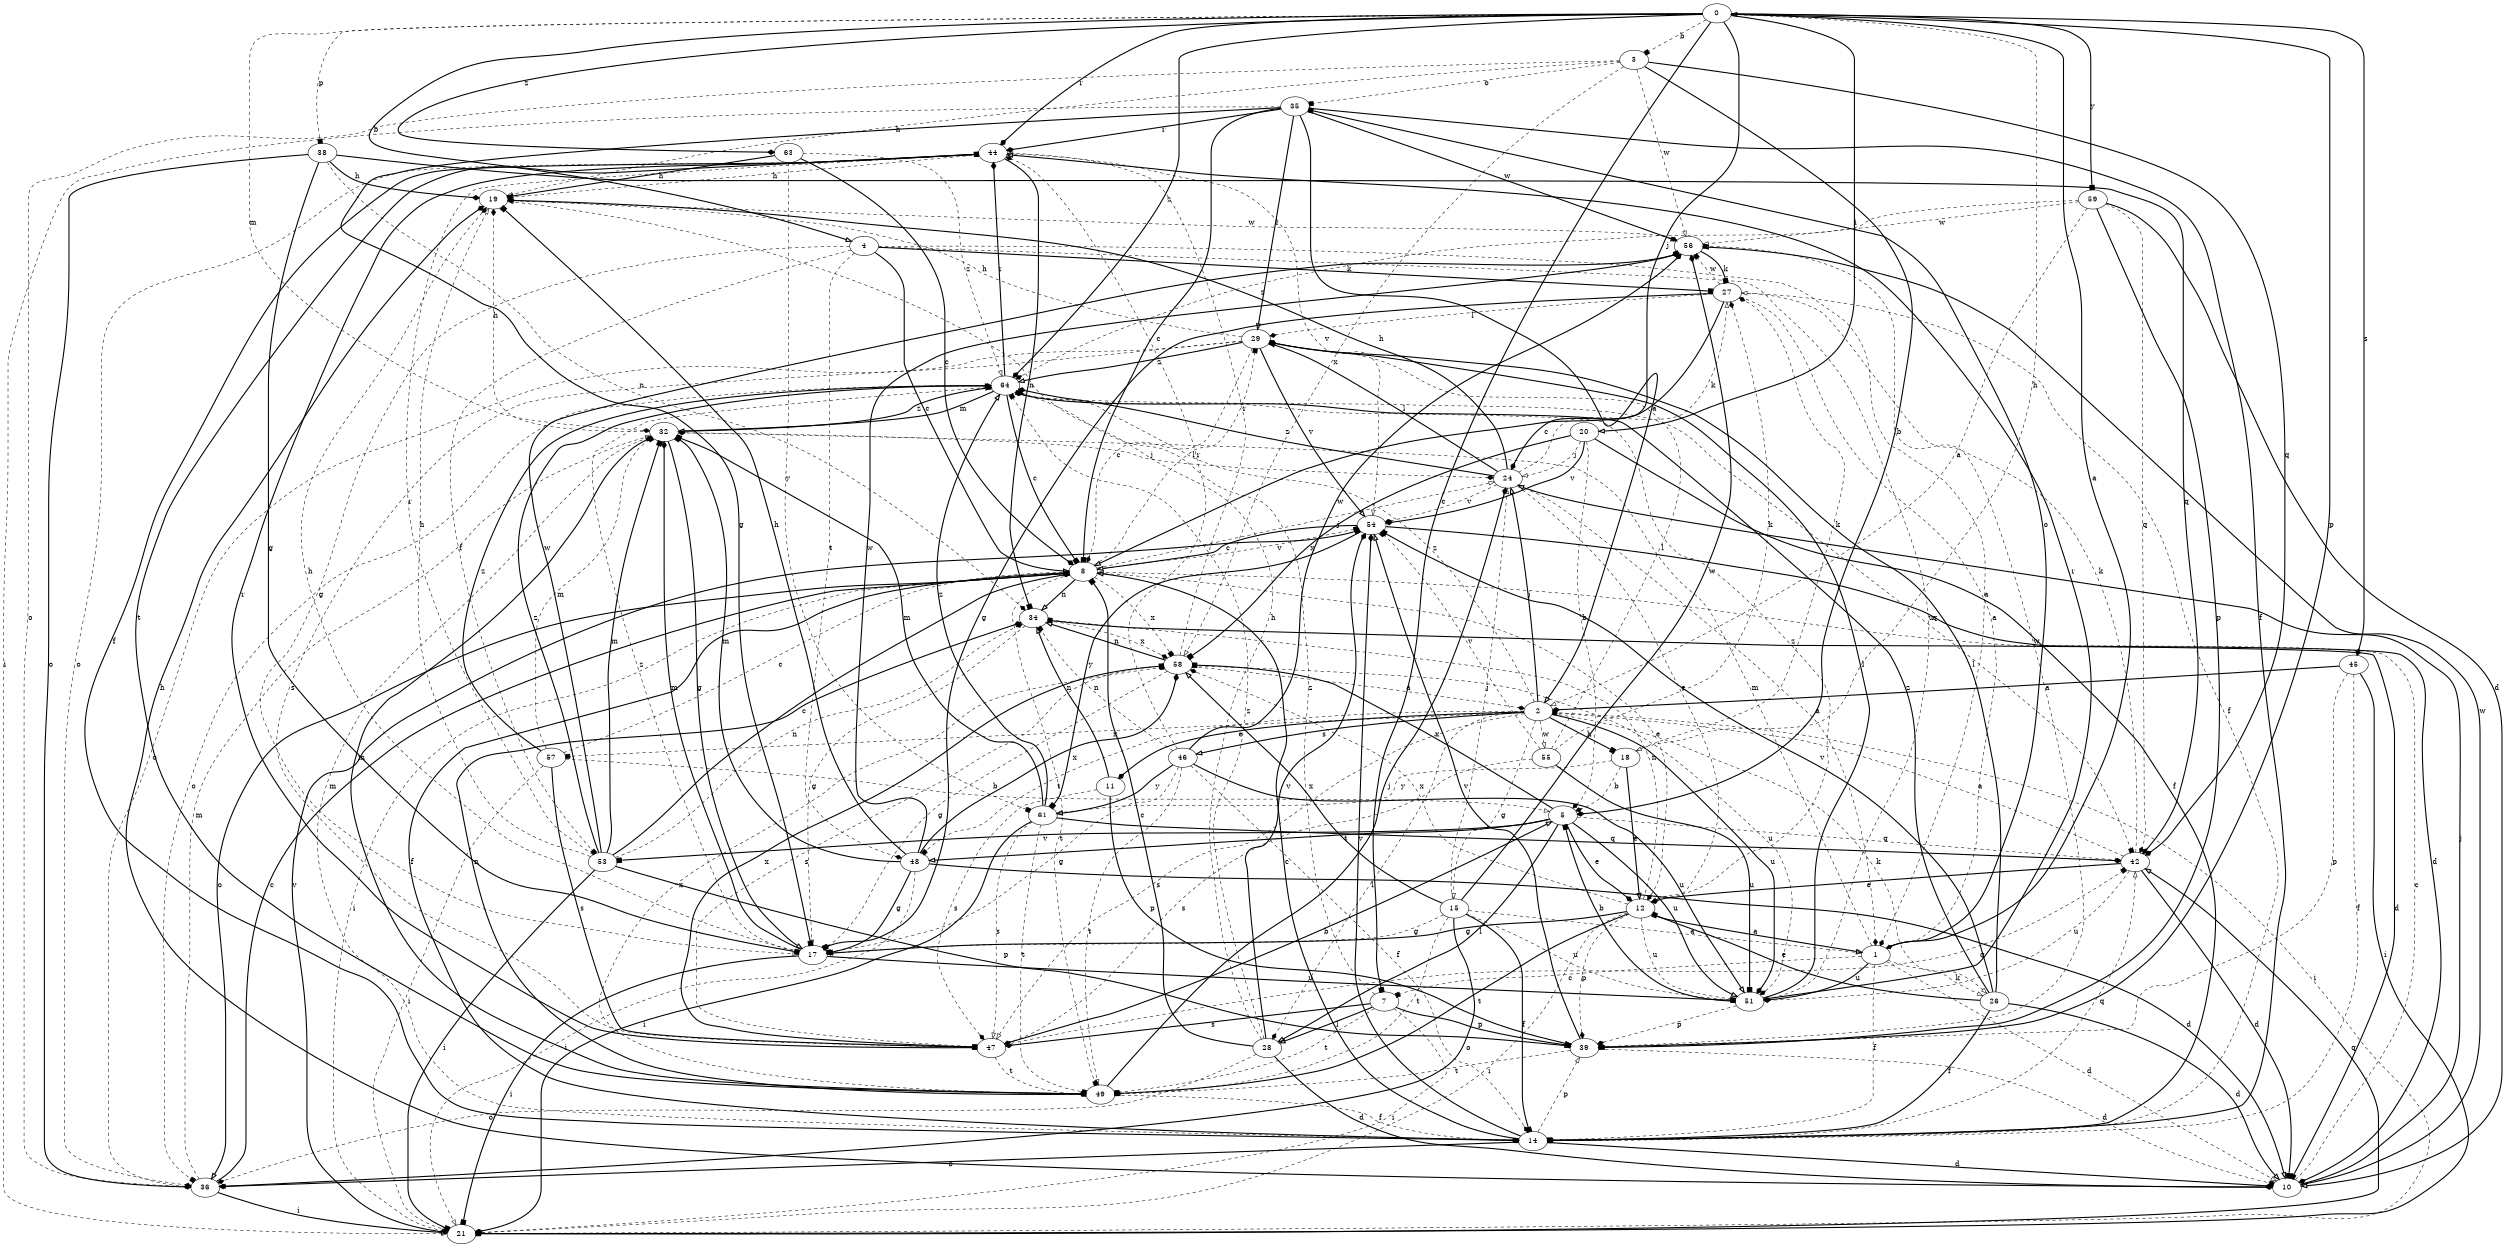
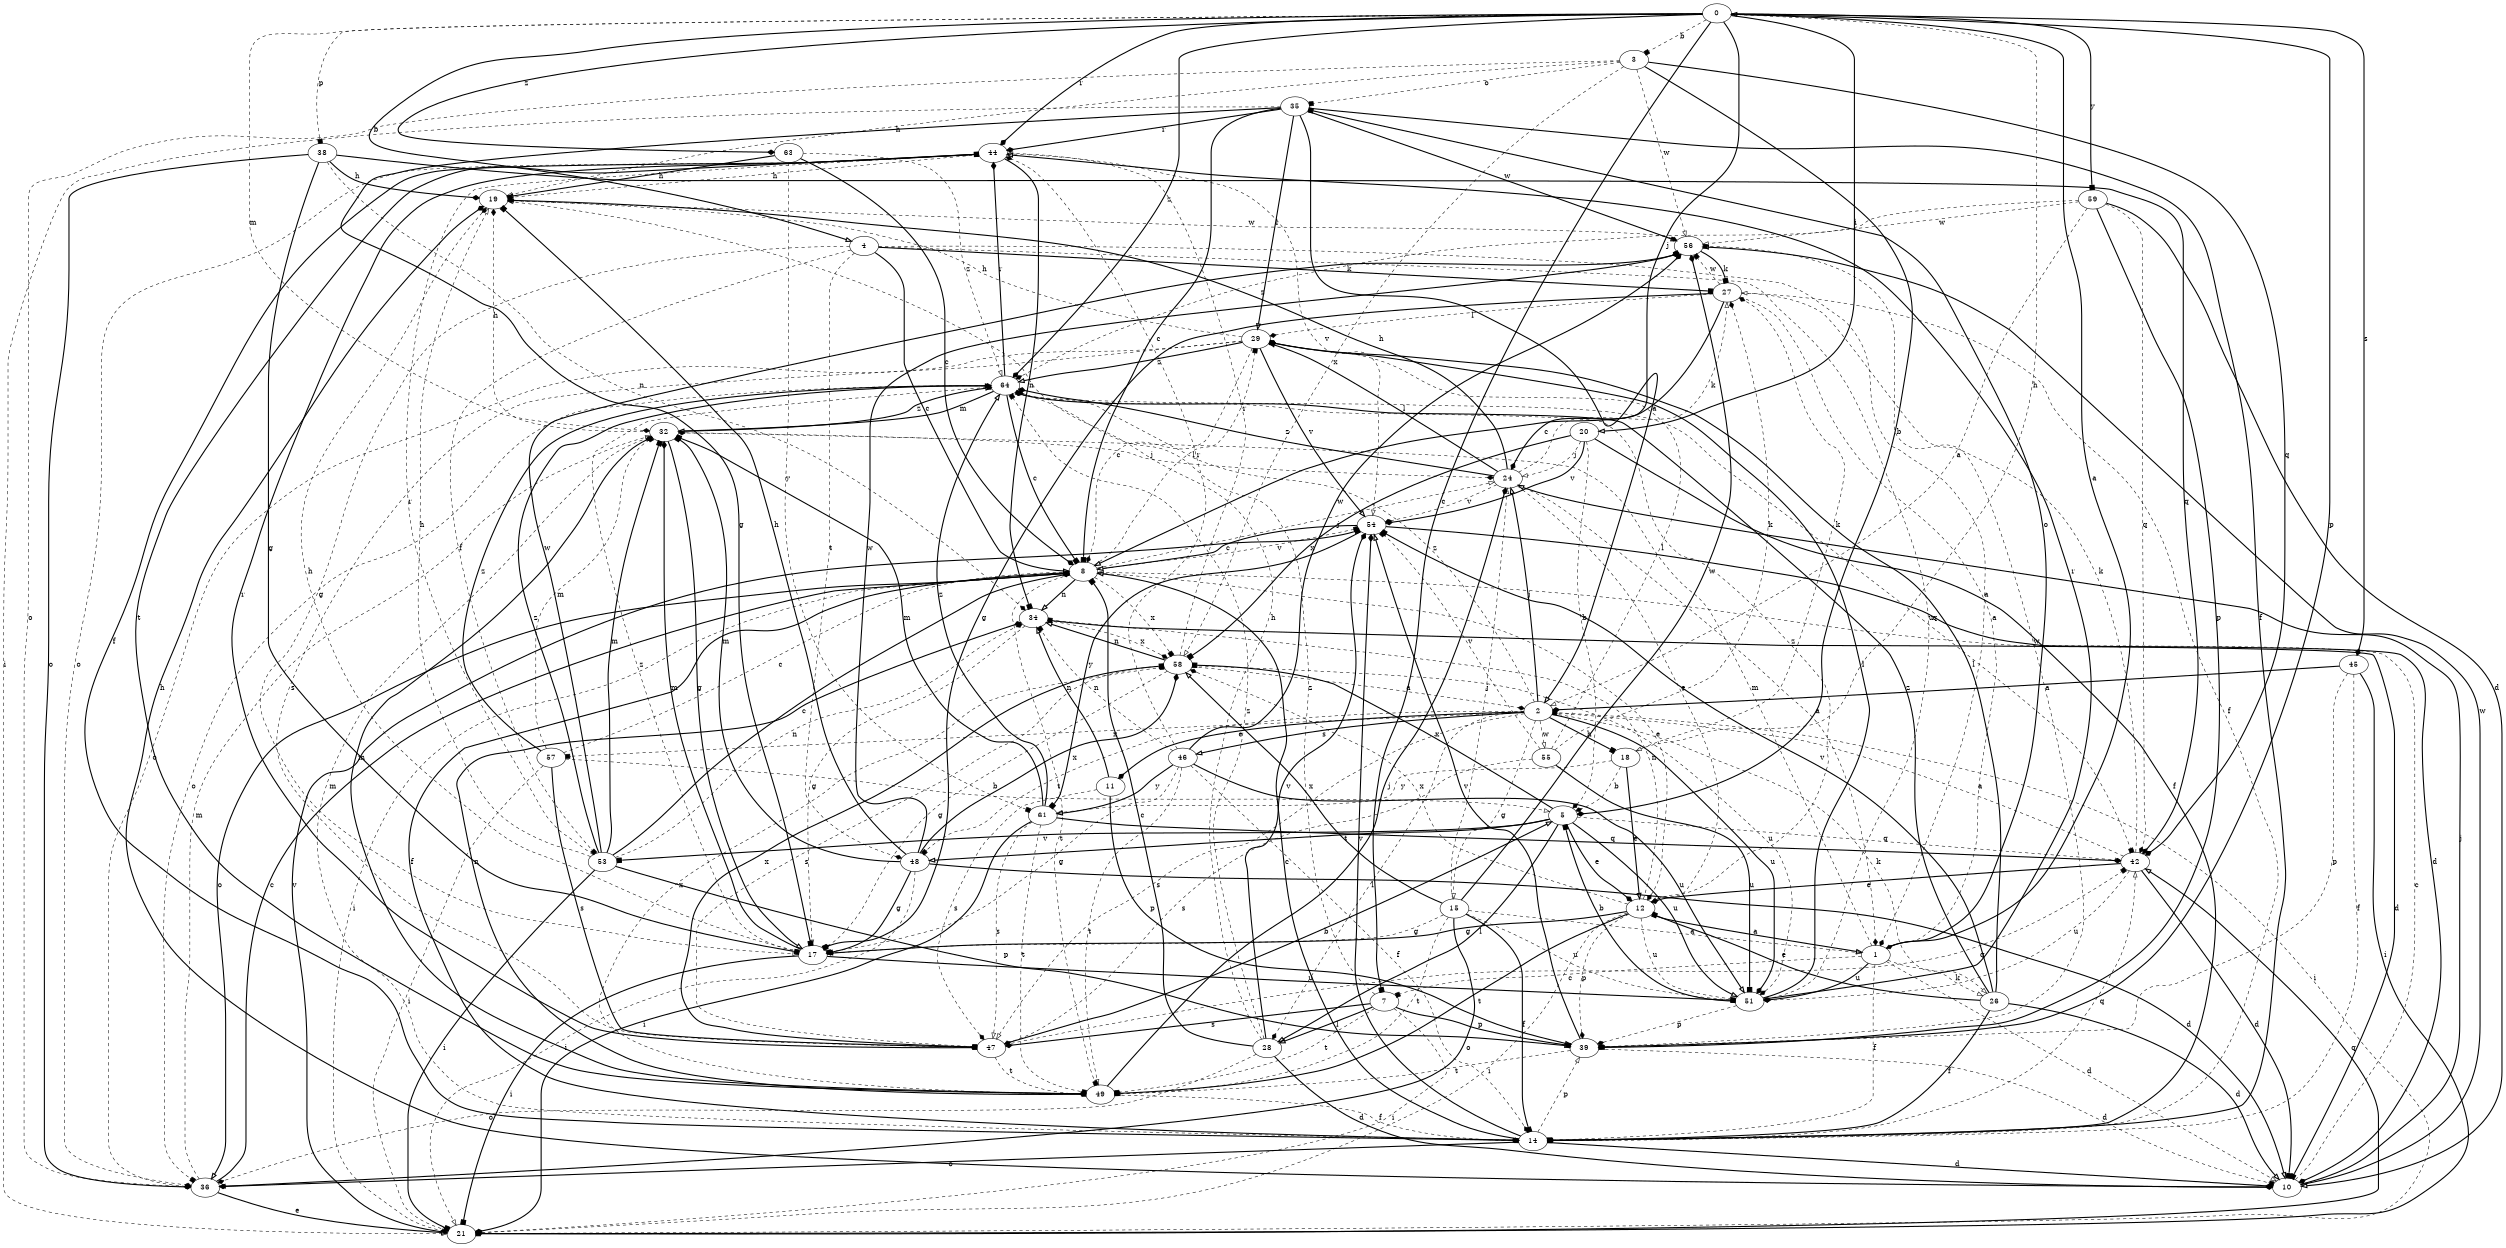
(299, 1211) -> (298, 1211)
